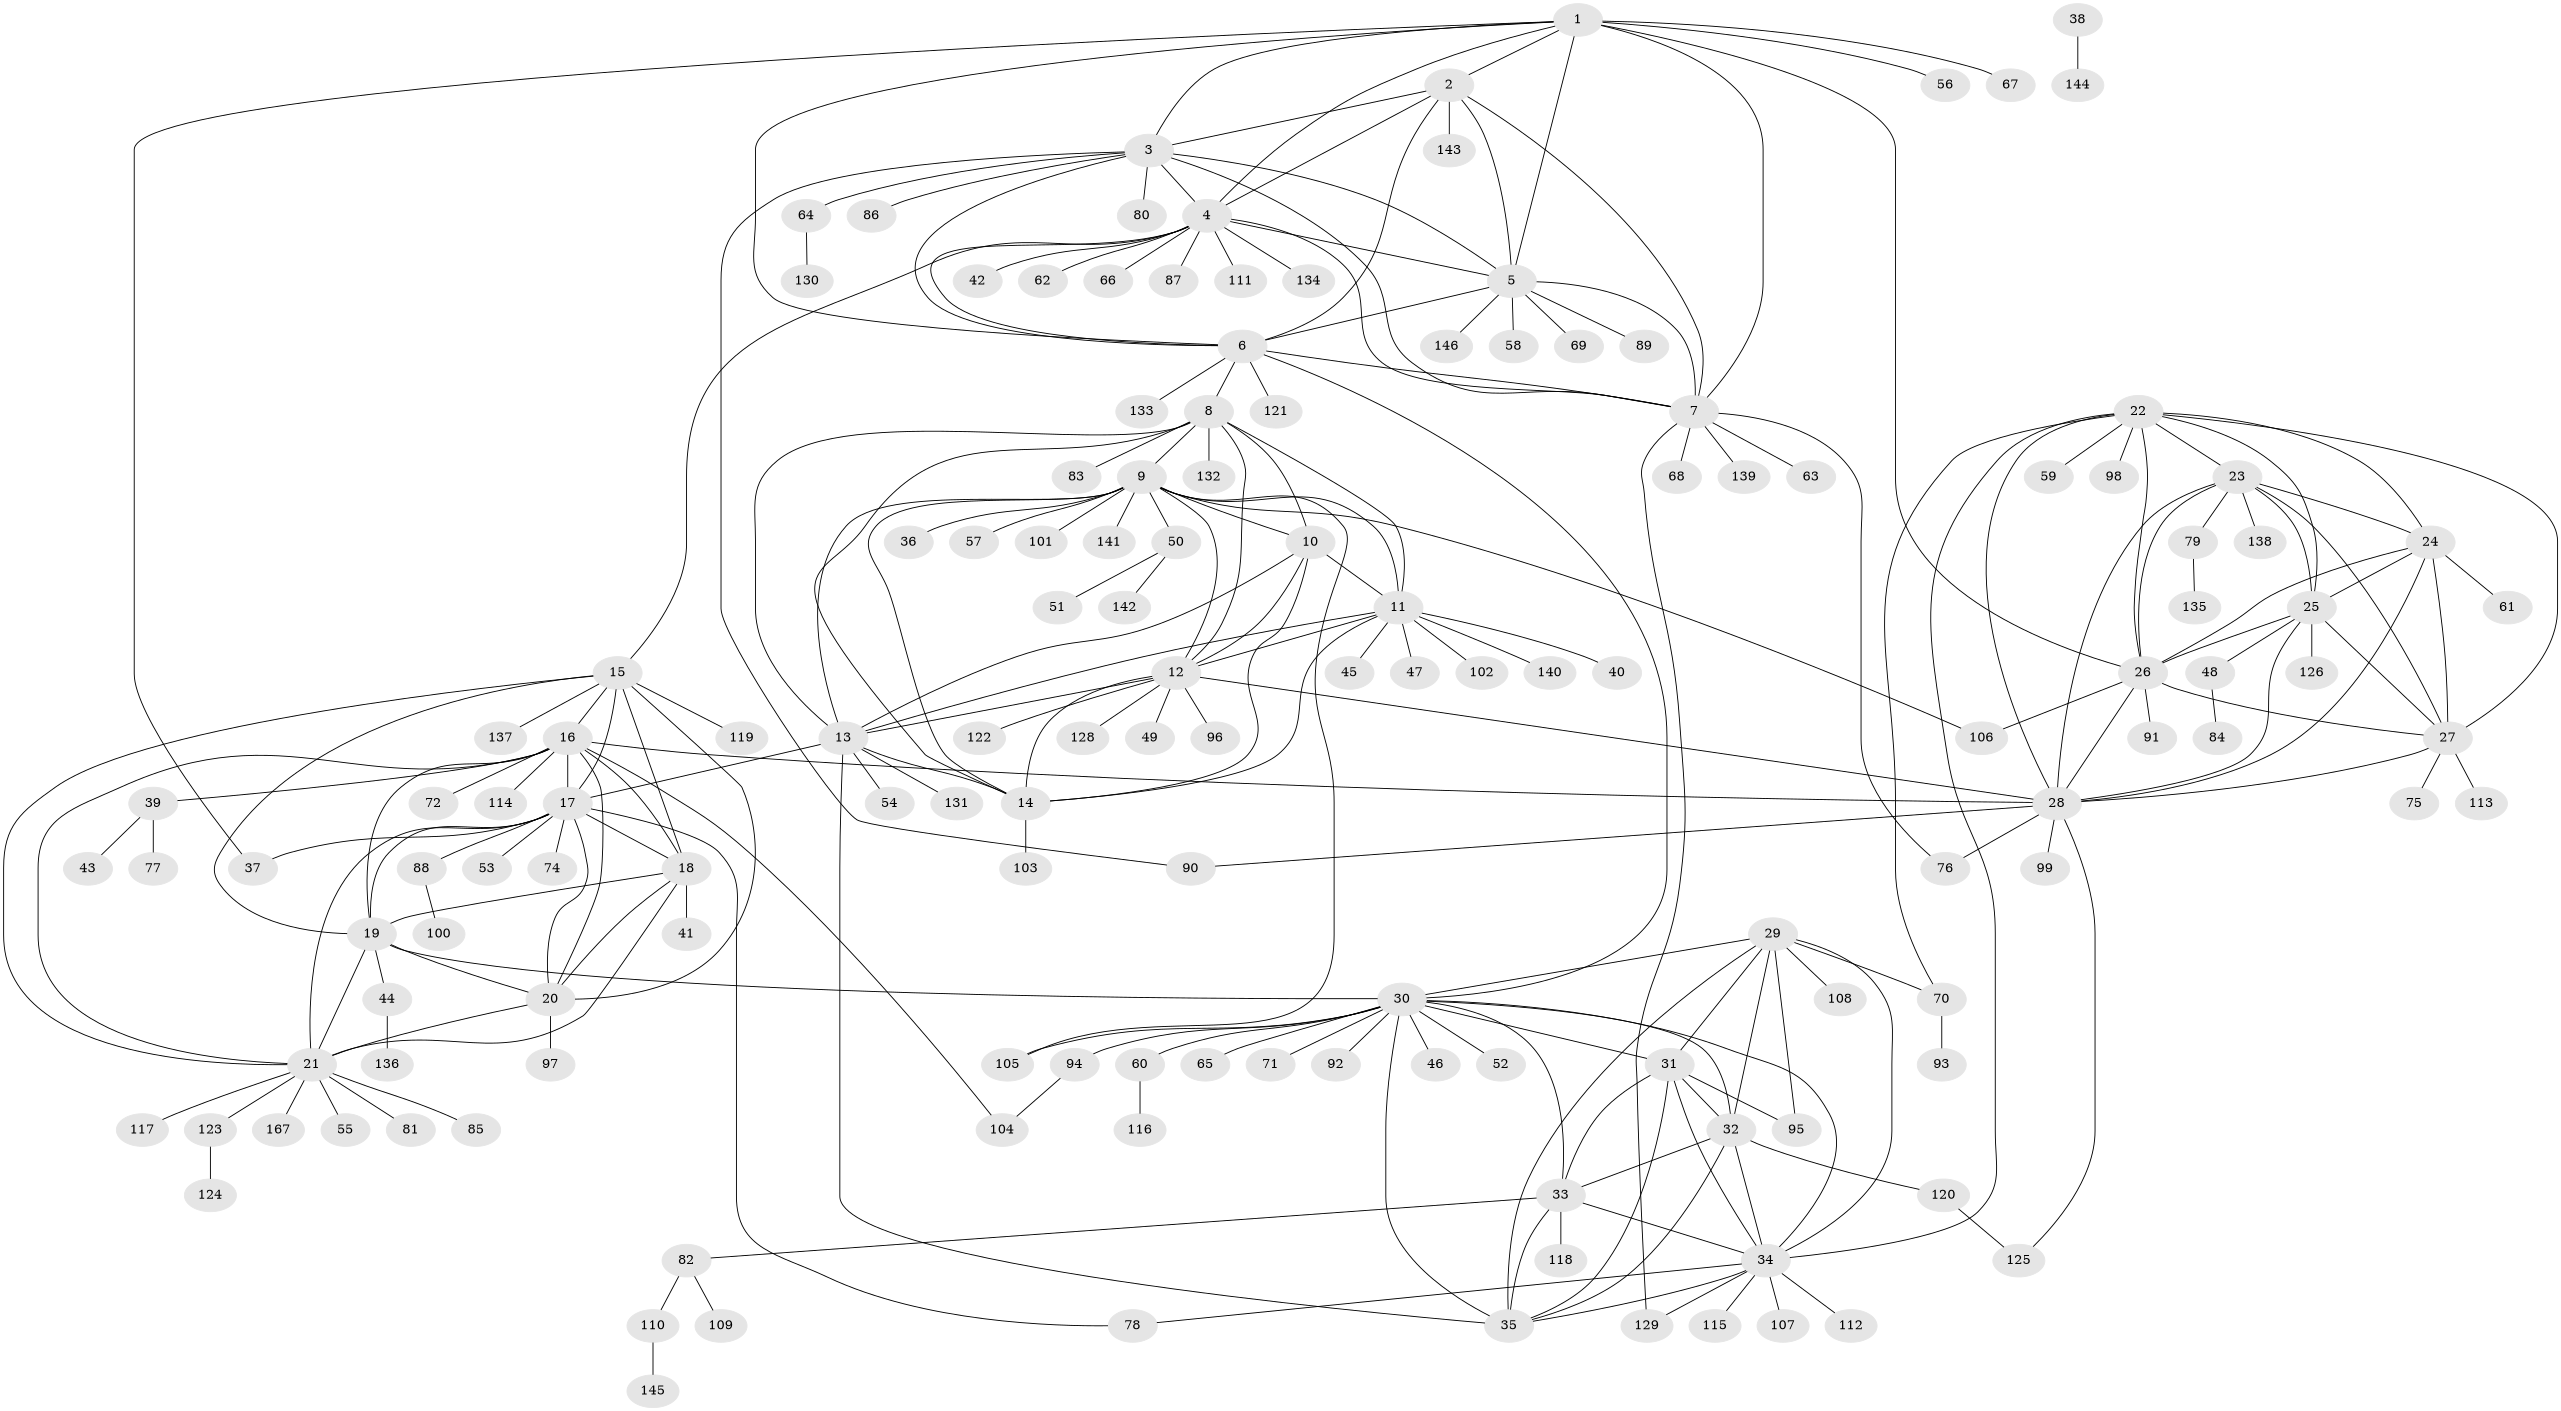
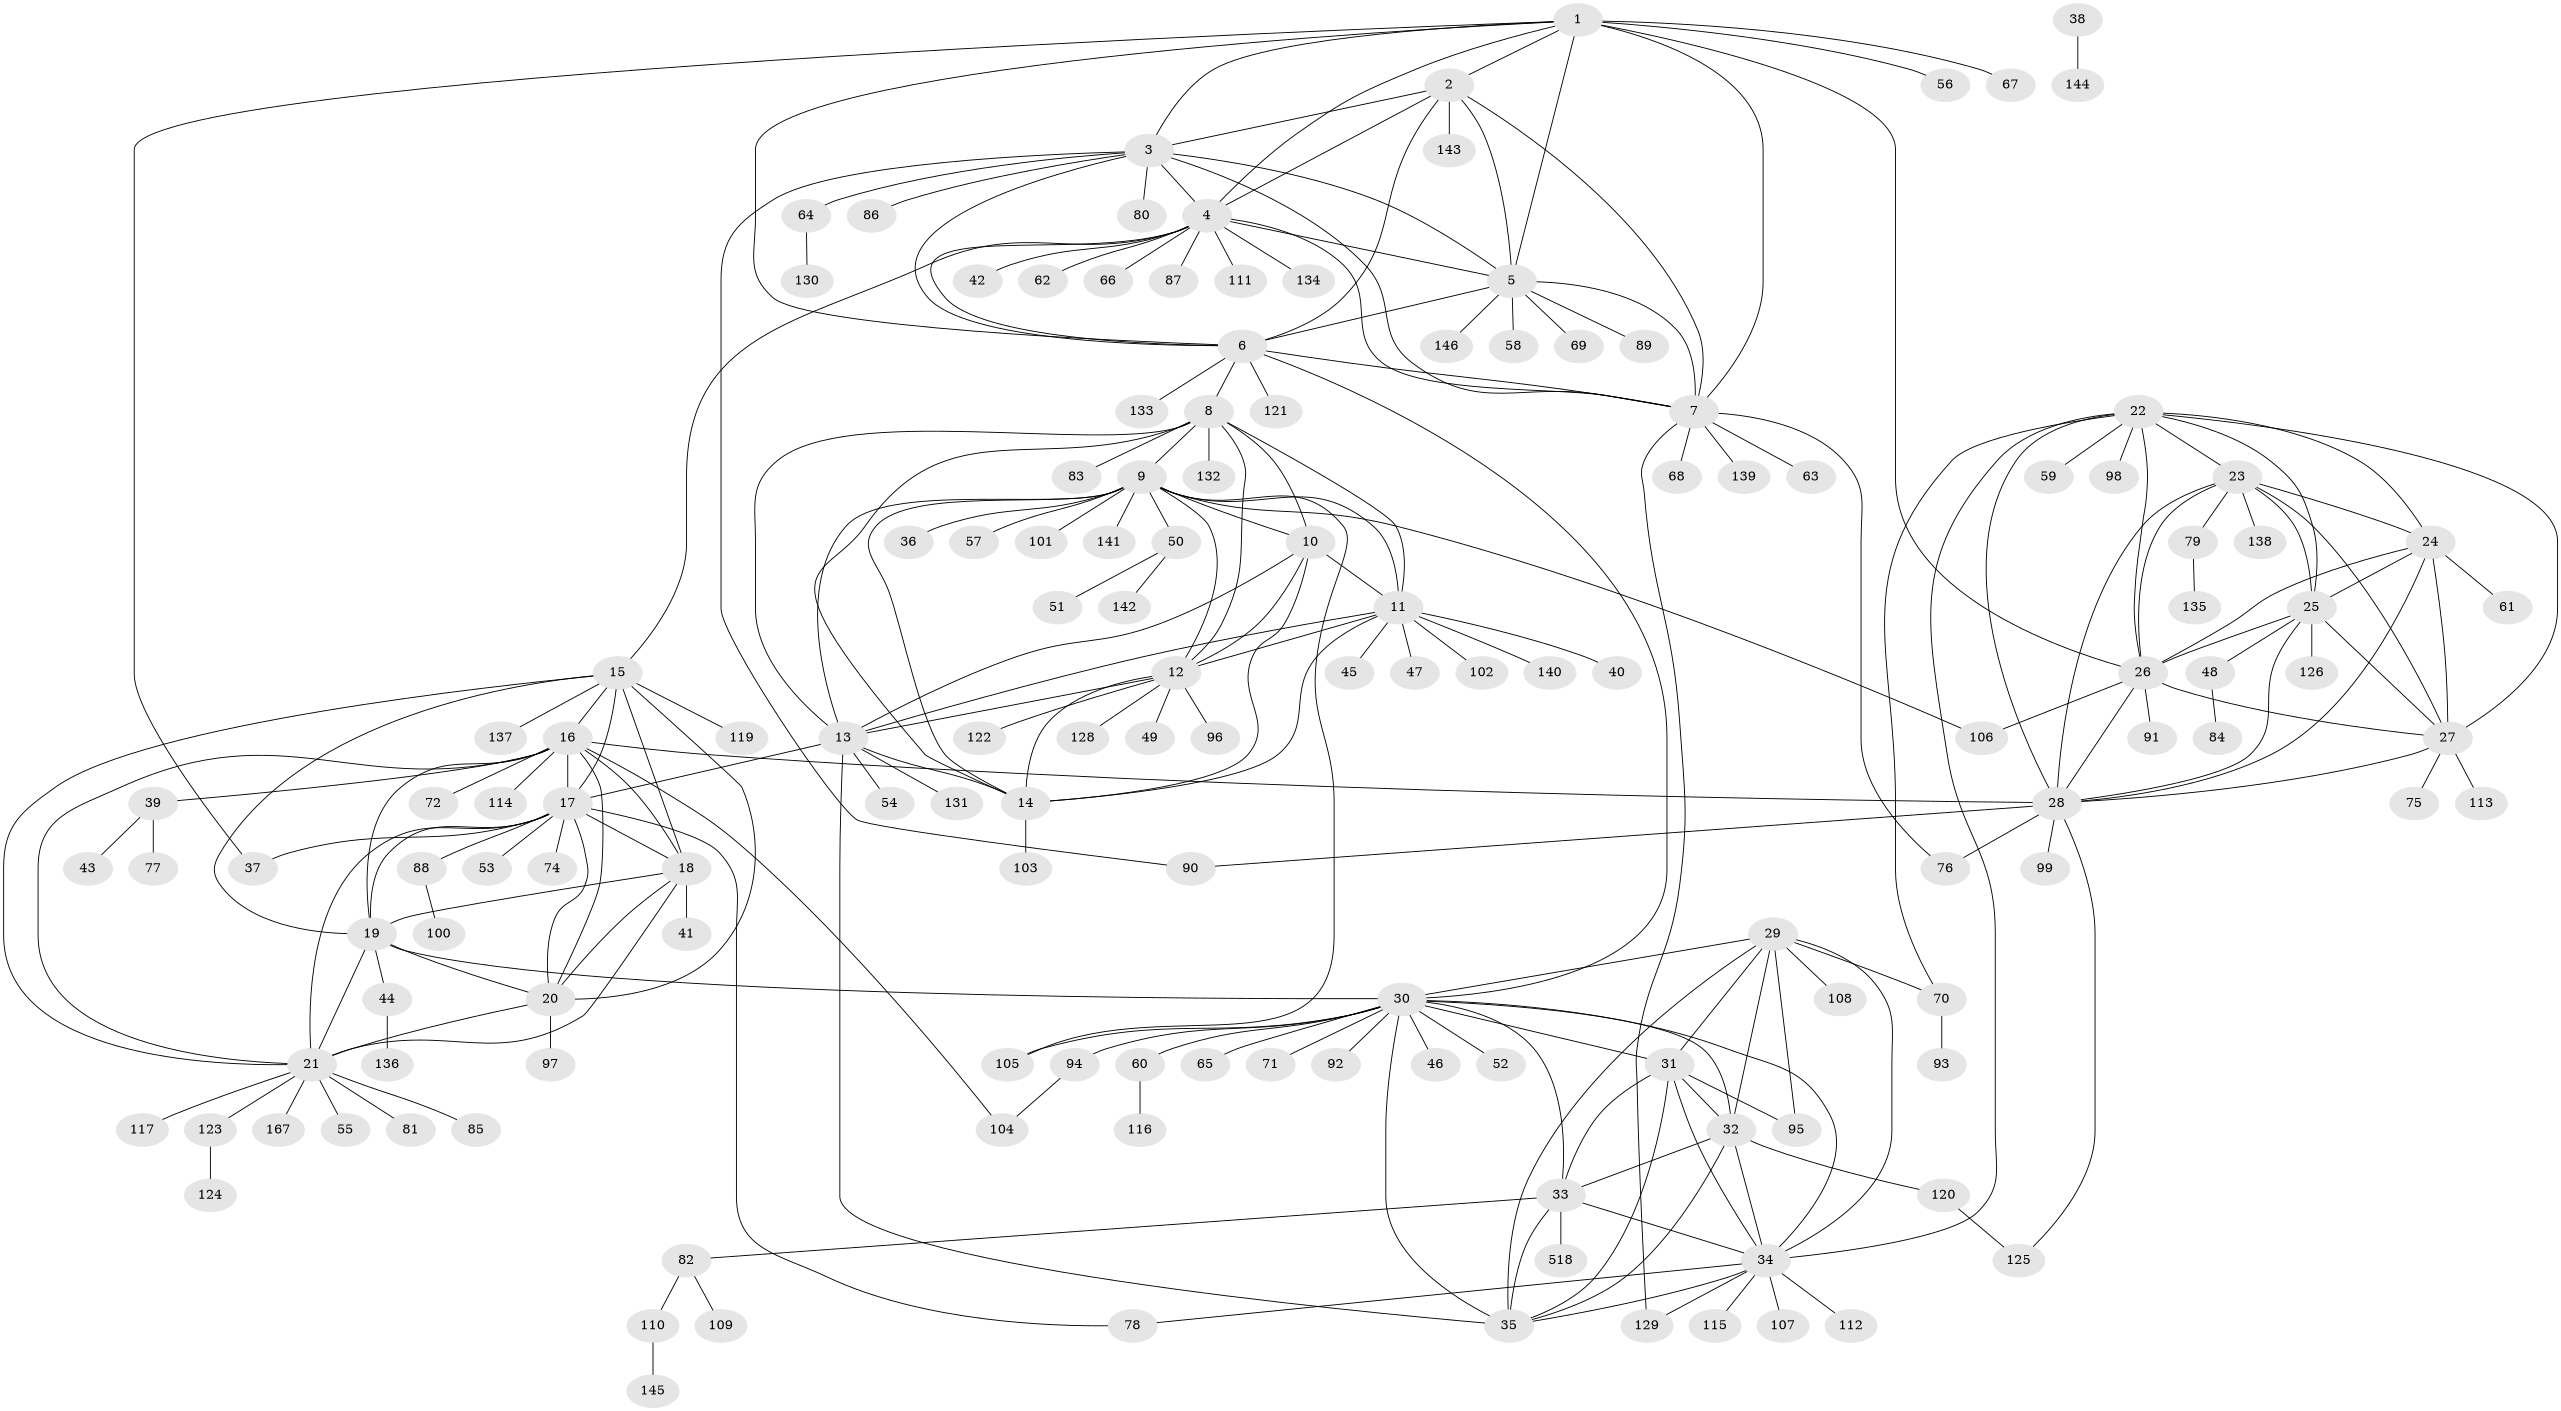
(1617, 738) -> none
(1561, 1261) -> (1561, 1261)
